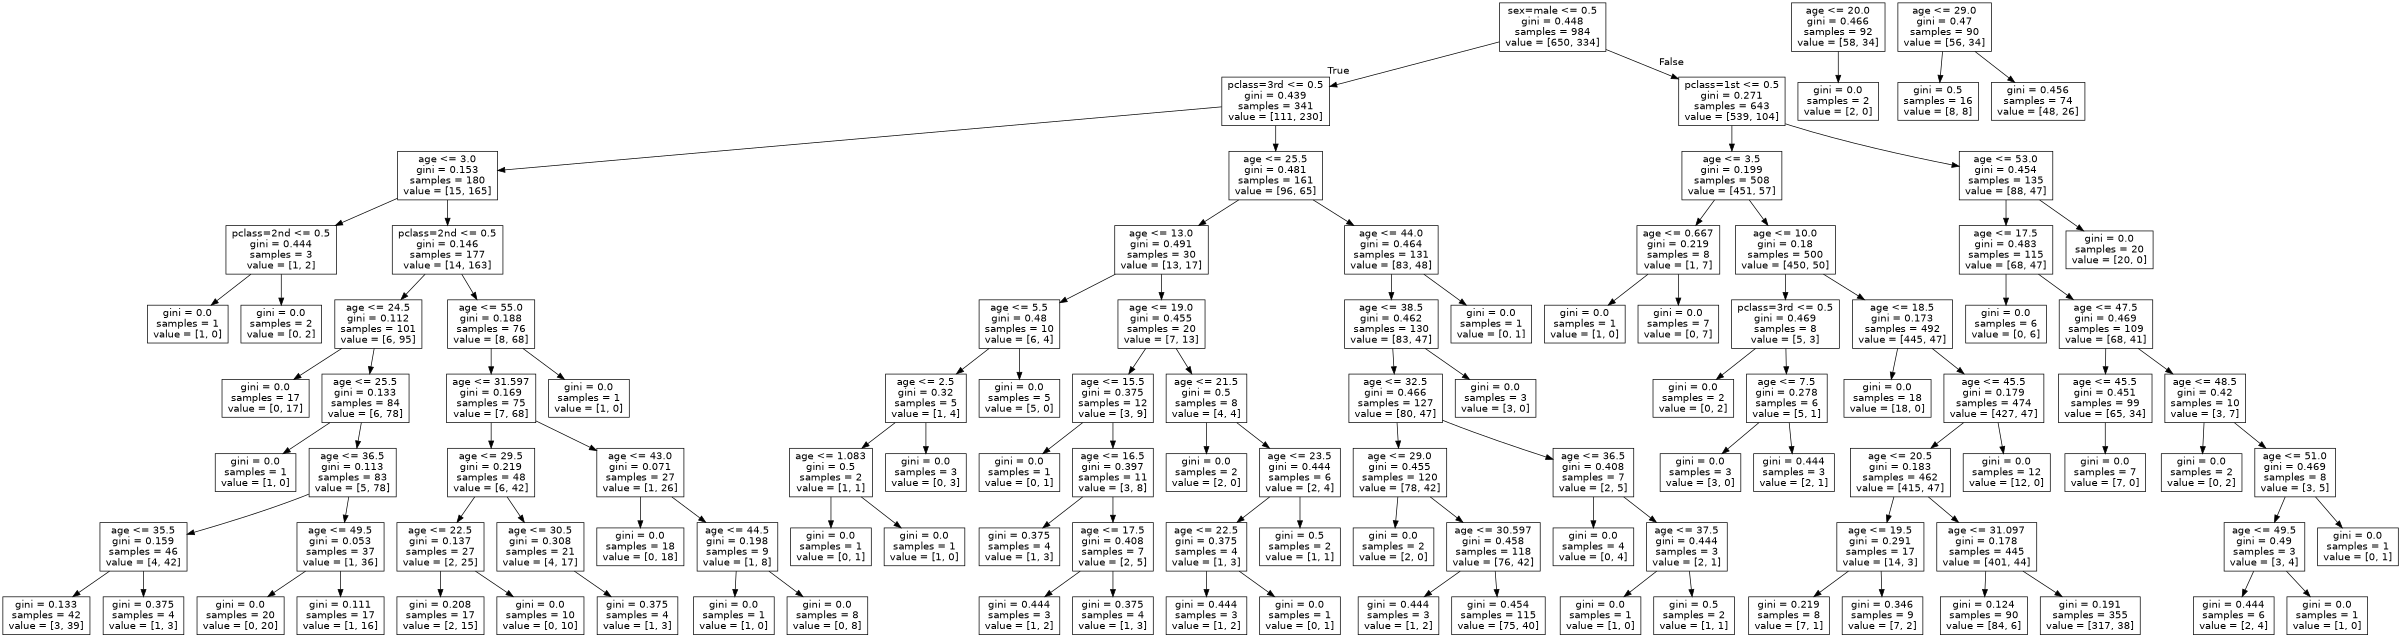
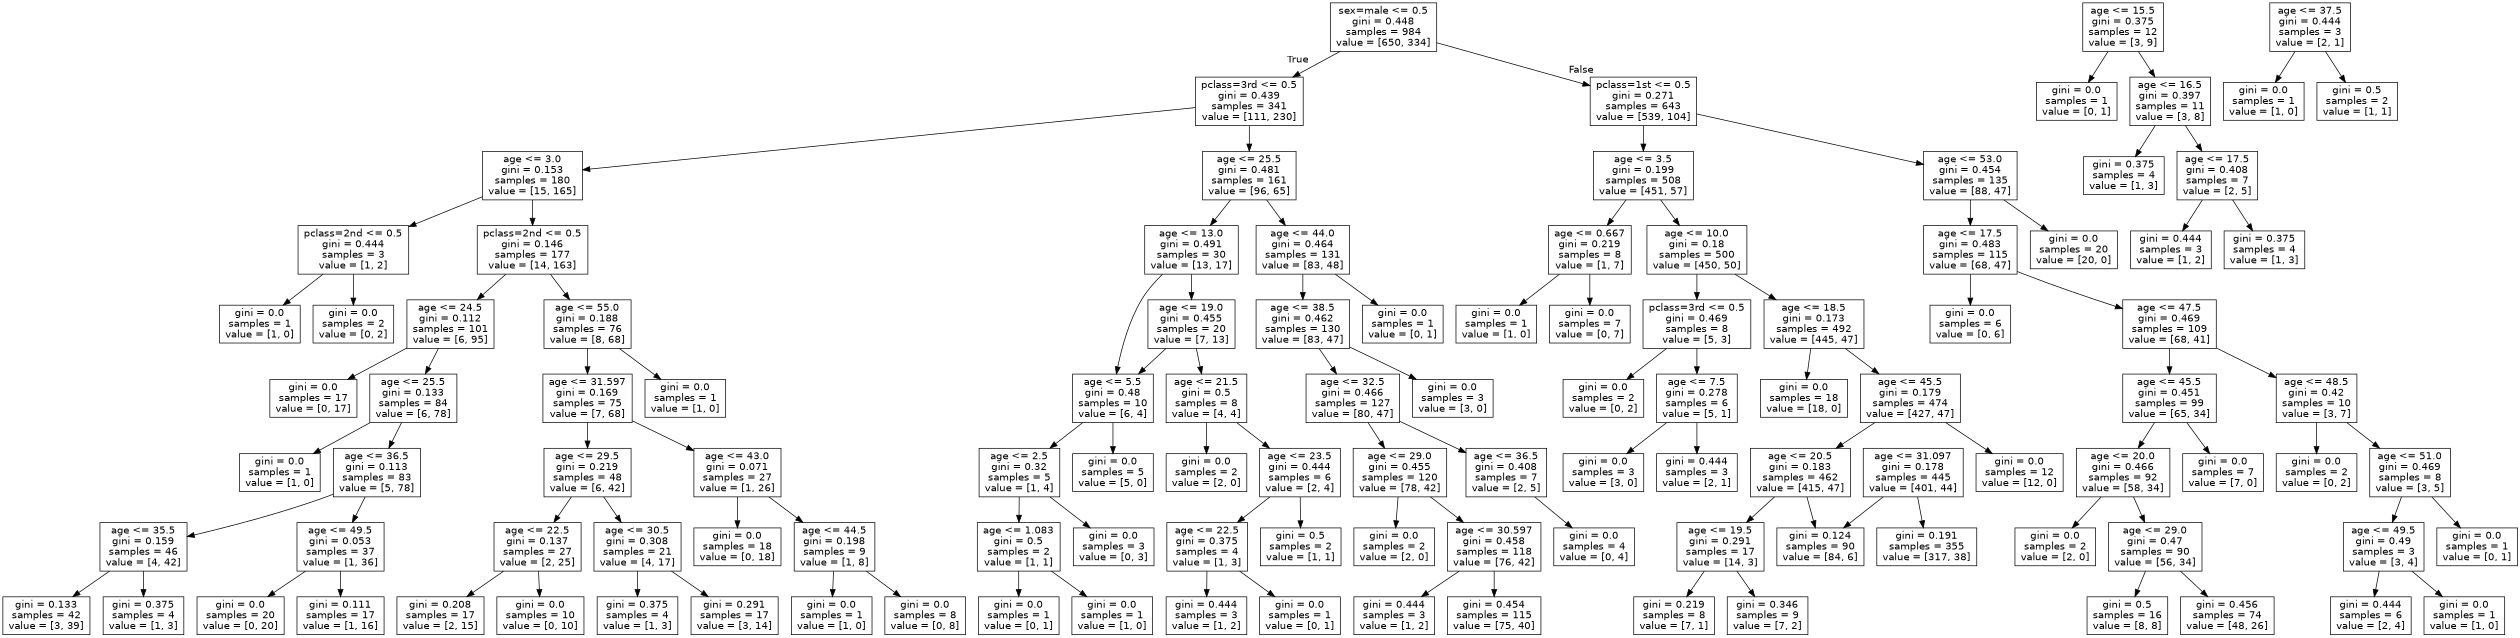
(1139, 358) -> (1155, 359)
none -> (2148, 432)
none -> (2138, 506)
(1637, 507) -> none
(1941, 507) -> (1810, 509)
none -> (735, 616)
